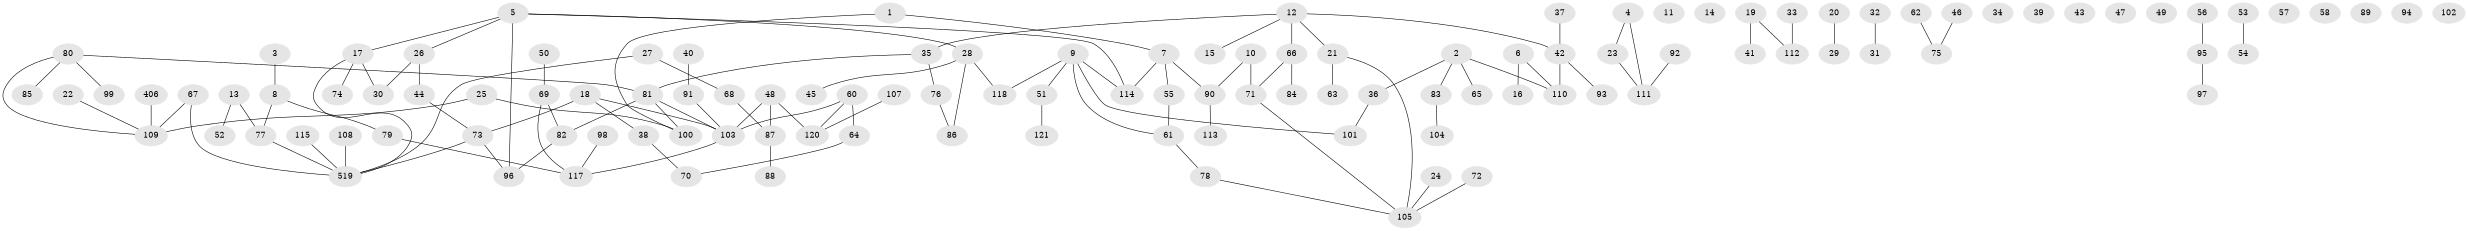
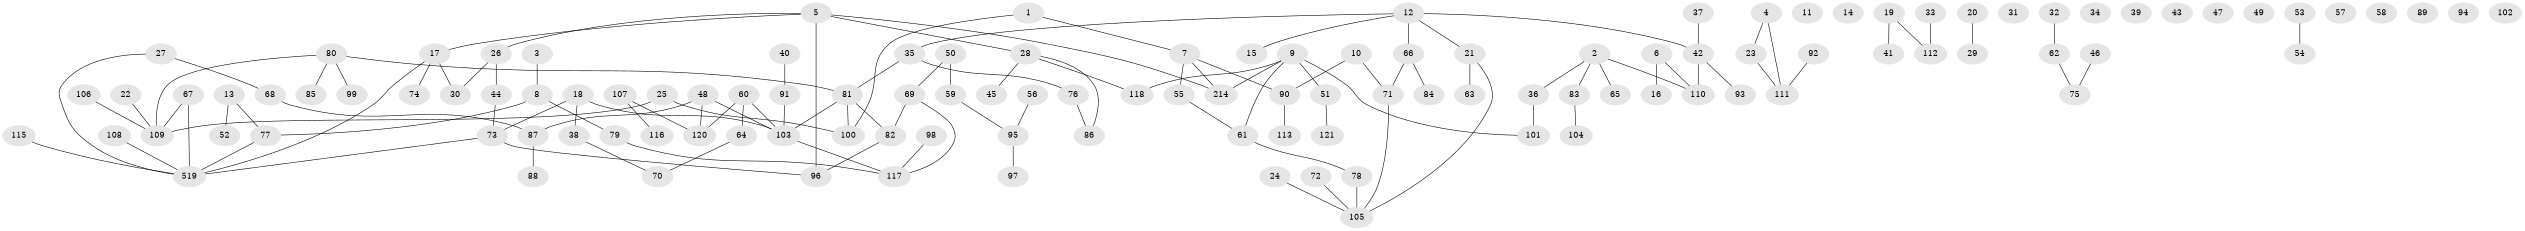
(1875, 34) -> (2054, 34)
(151, 95) -> (84, 95)
none -> (951, 95)
(1127, 95) -> (1221, 95)
none -> (657, 136)
